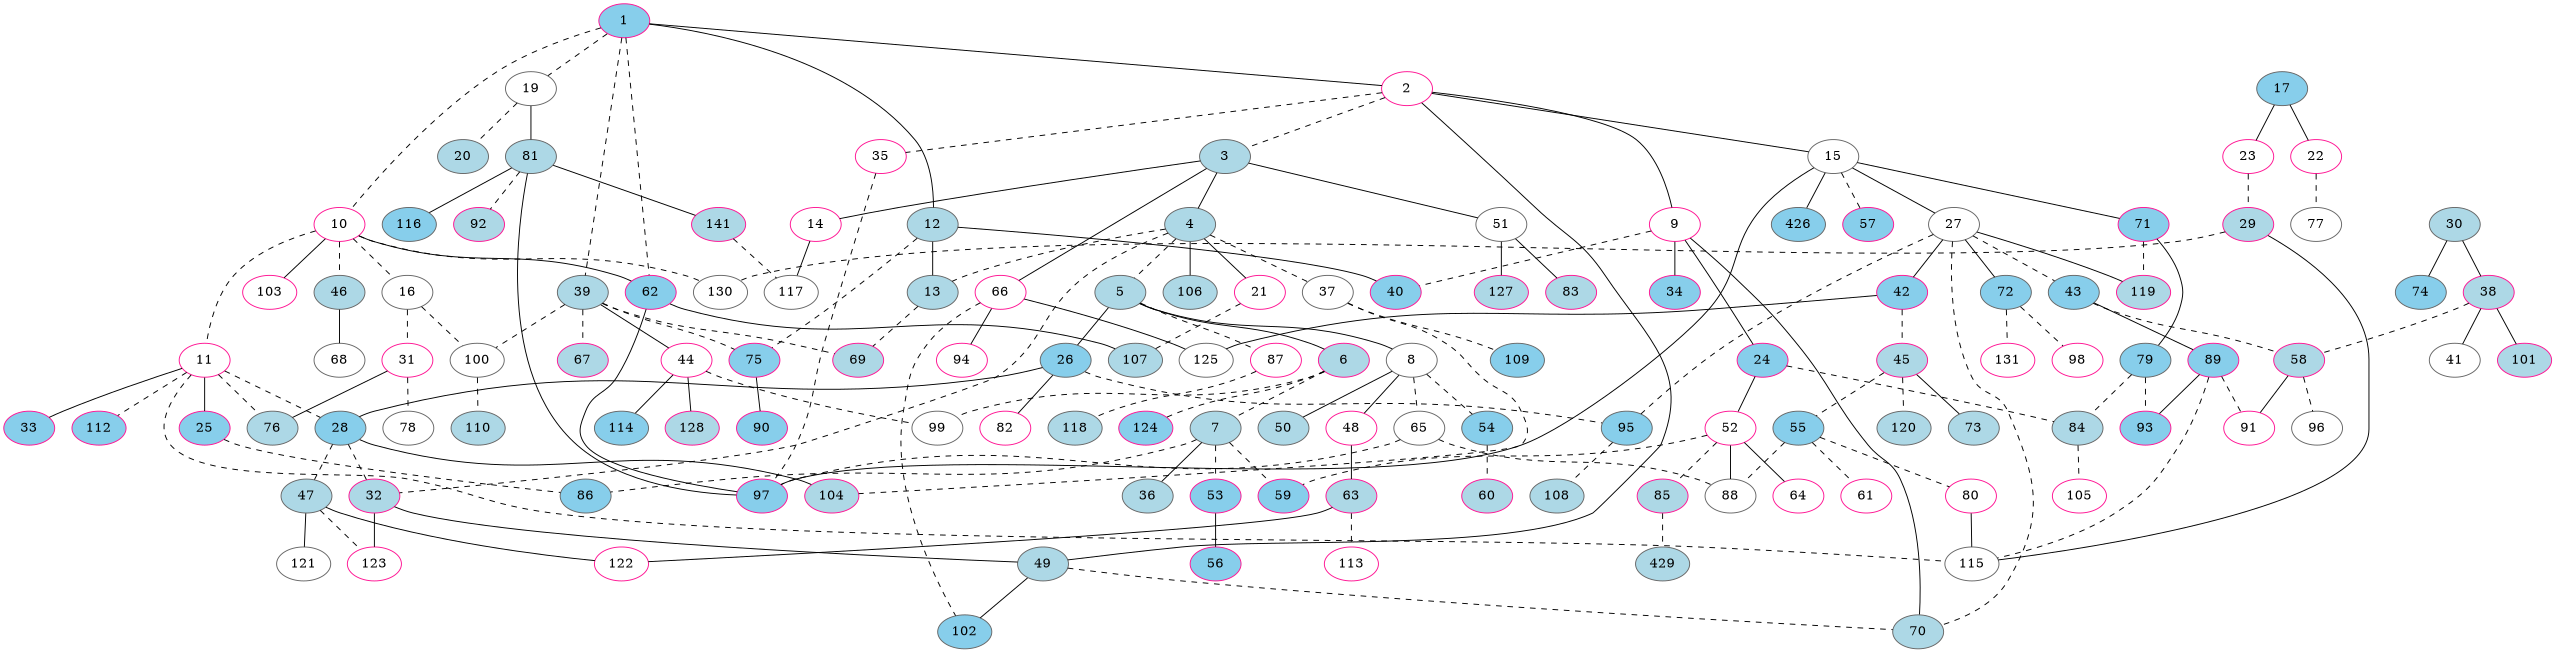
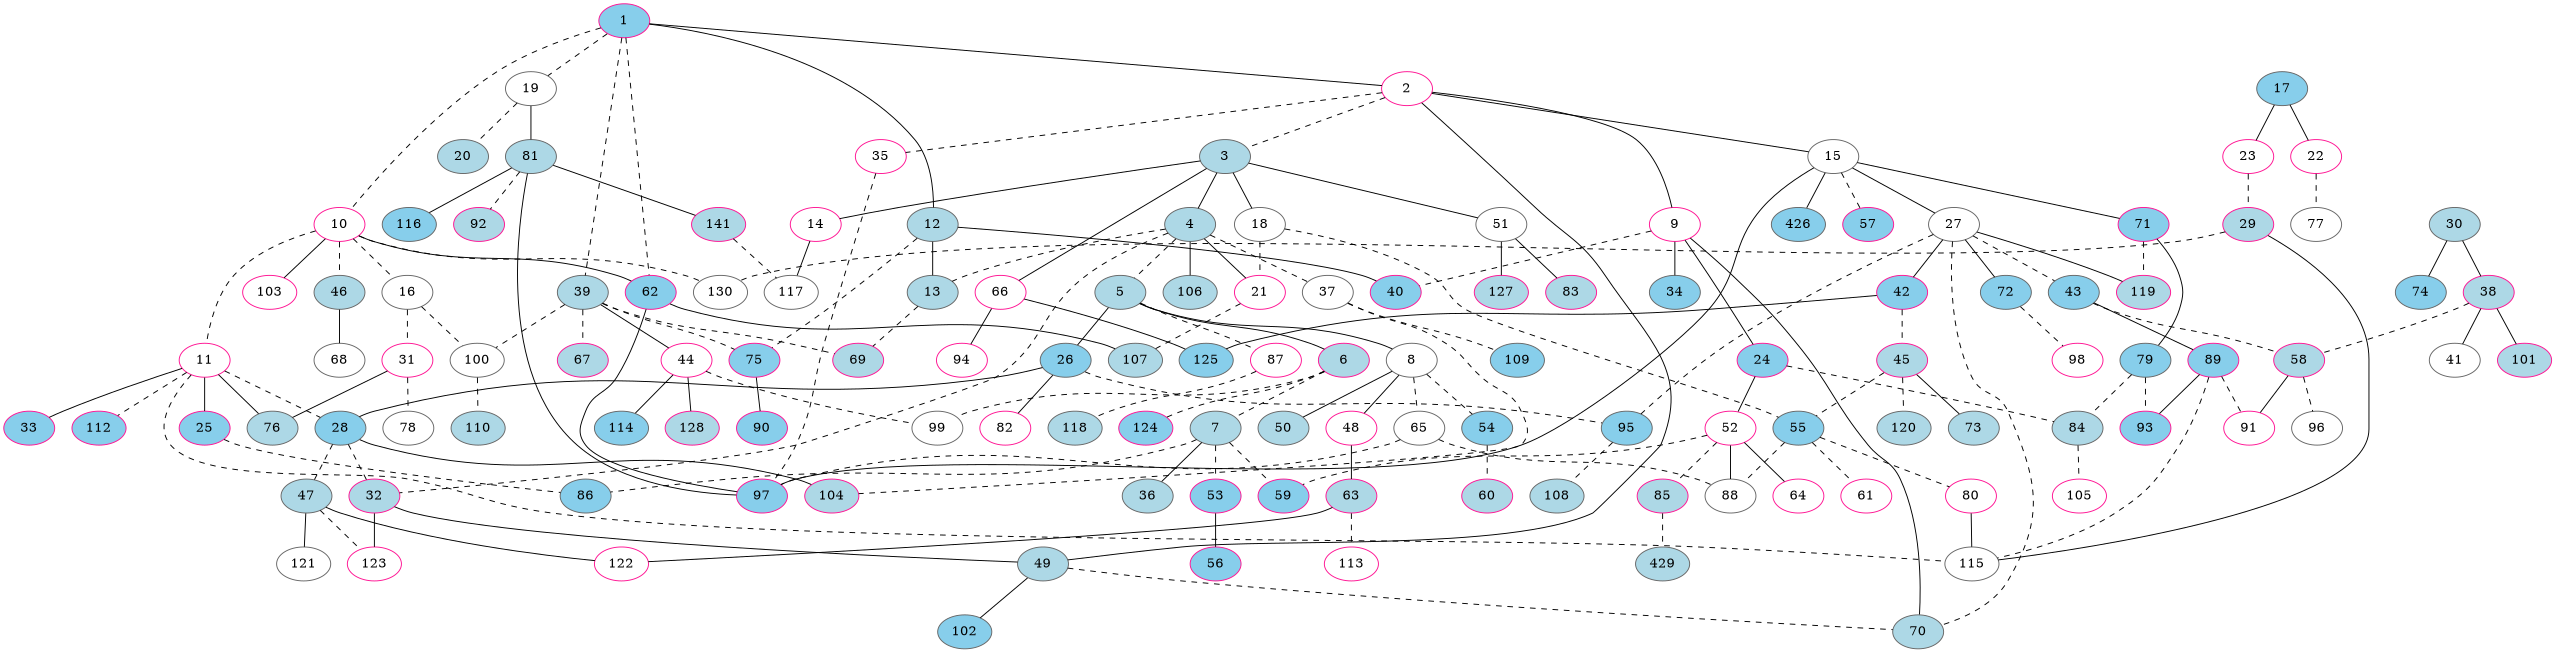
none -> (1260, 224)
(1675, 292) -> (1675, 292)
(1206, 360) -> (1206, 360)
(2008, 360) -> none
(238, 394) -> (238, 394)
(901, 448) -> none
